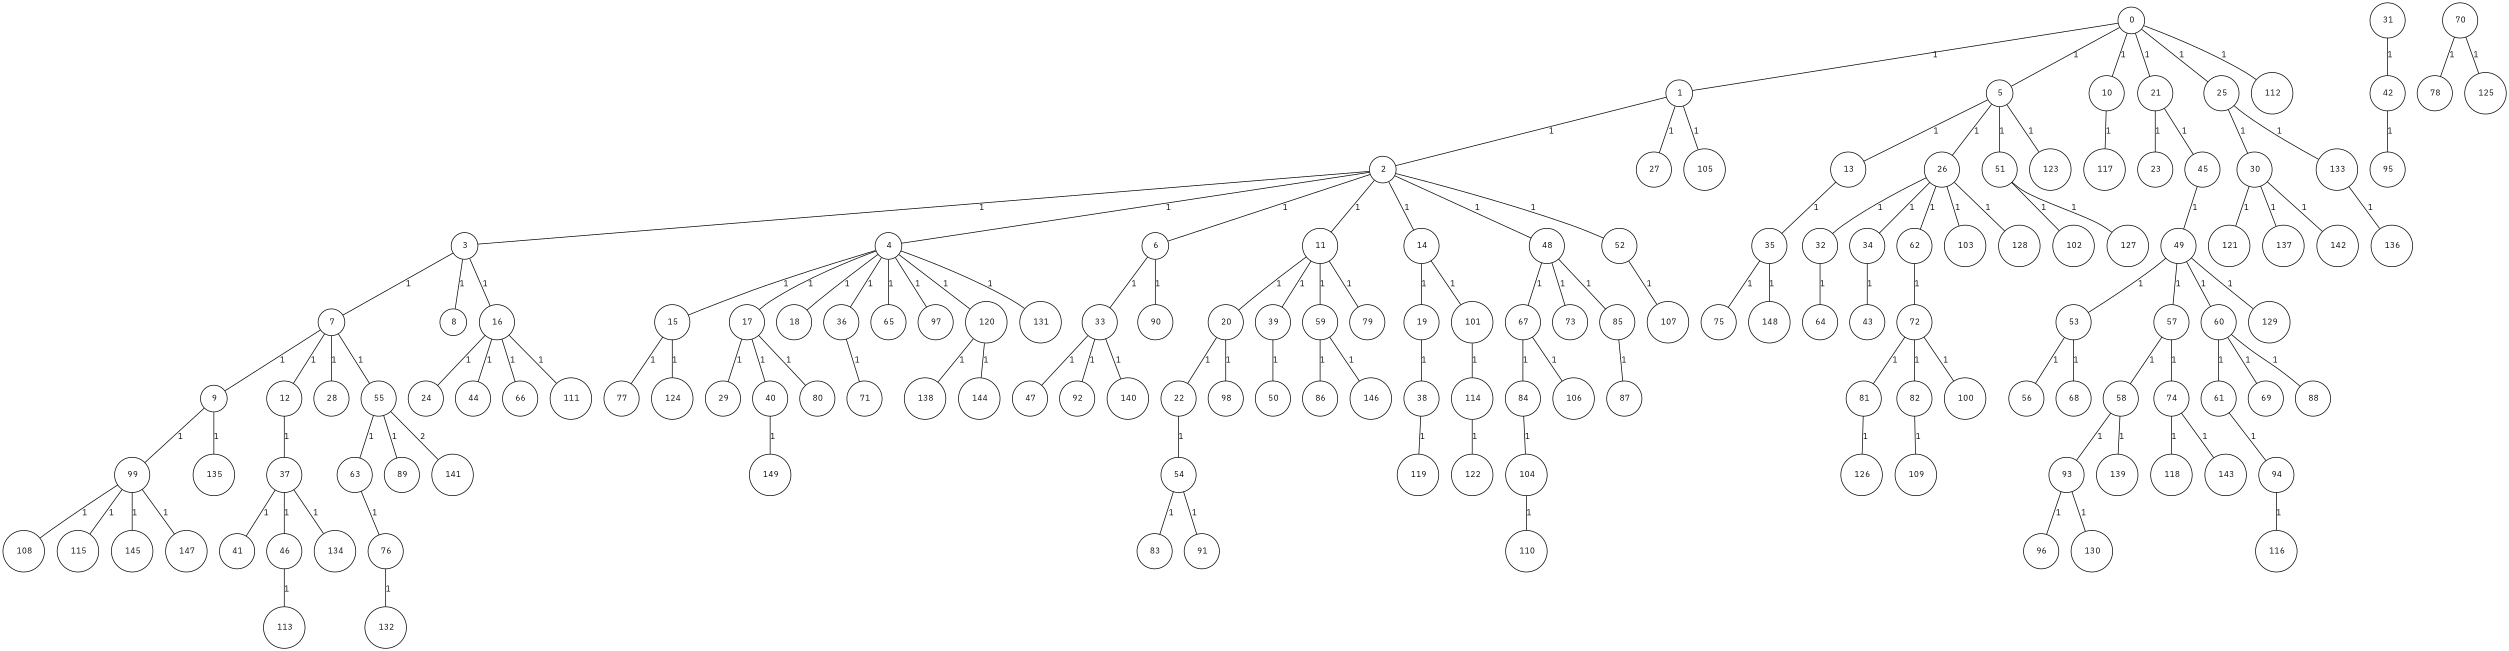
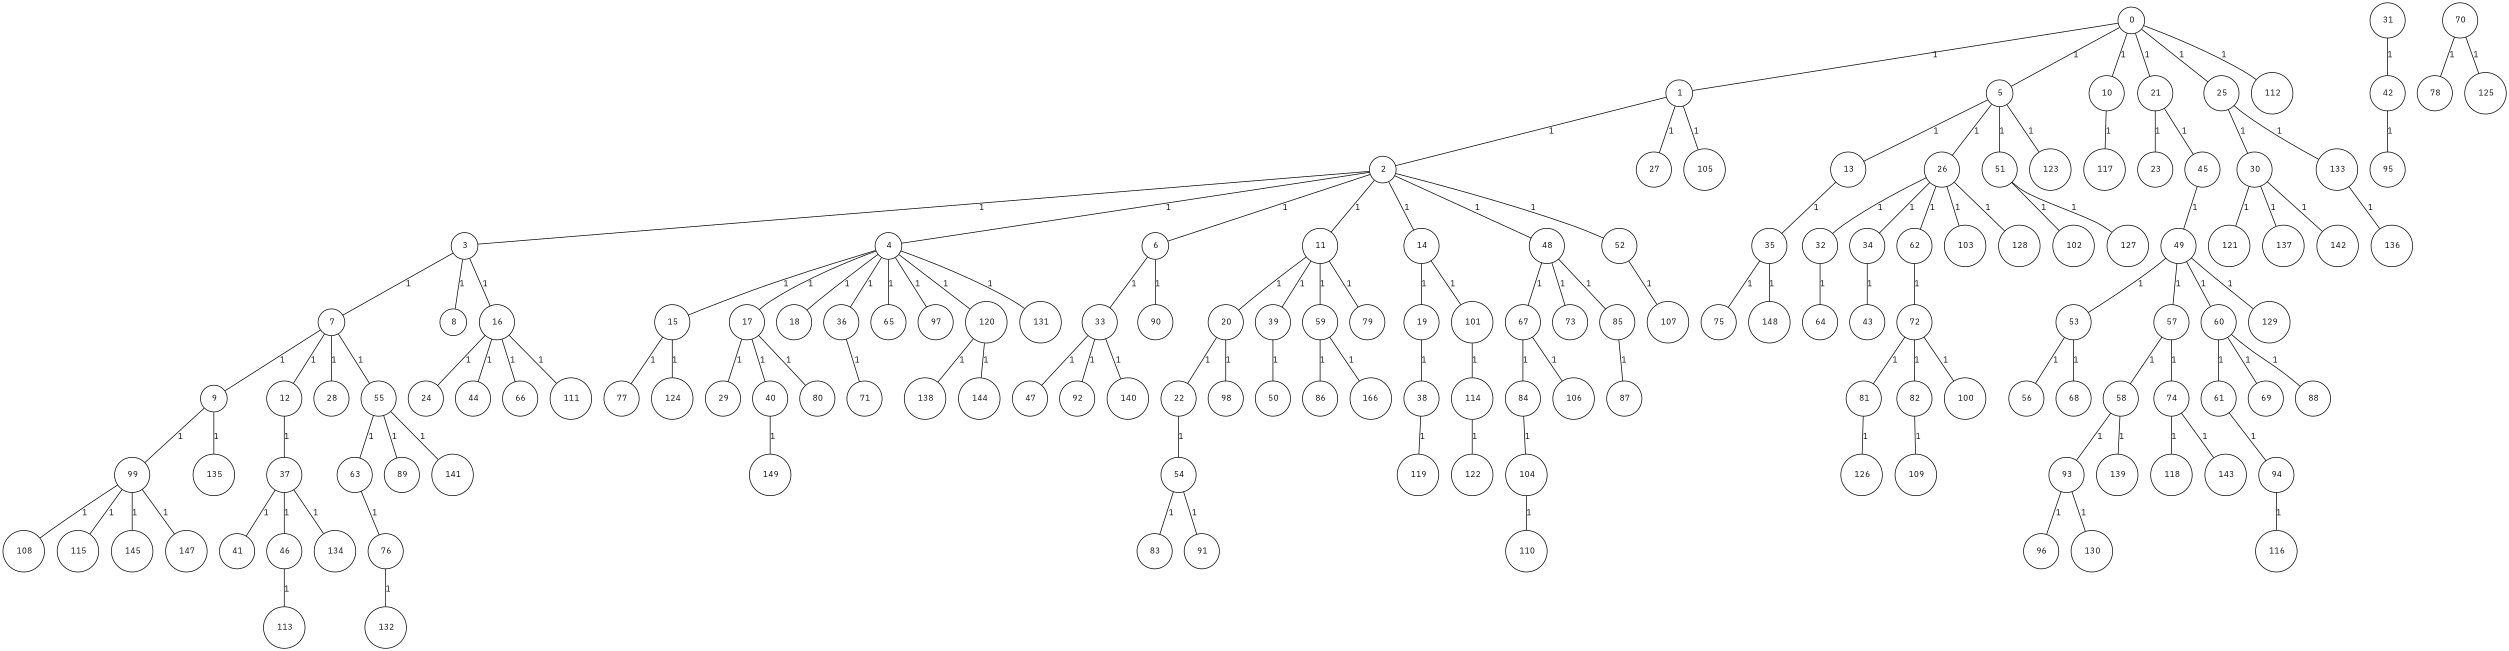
(1371, 399) -> (1371, 399)
(423, 437) -> (423, 437)
